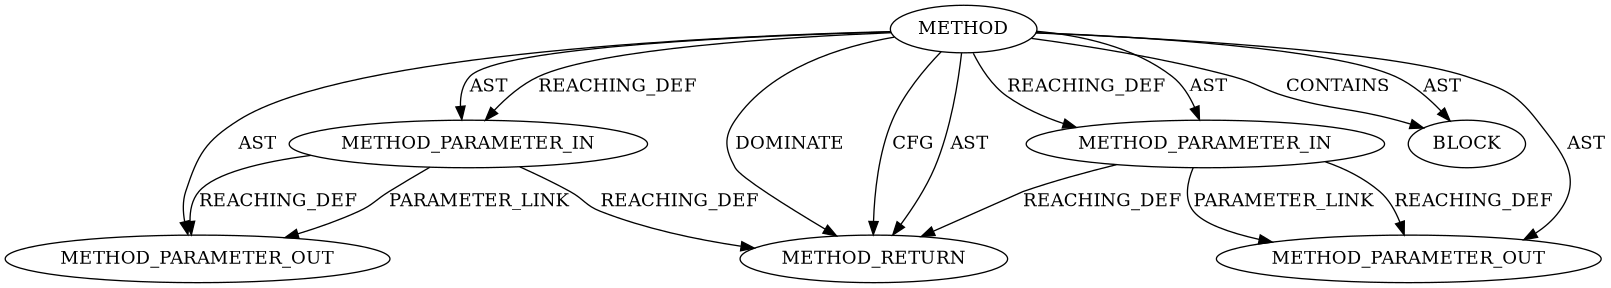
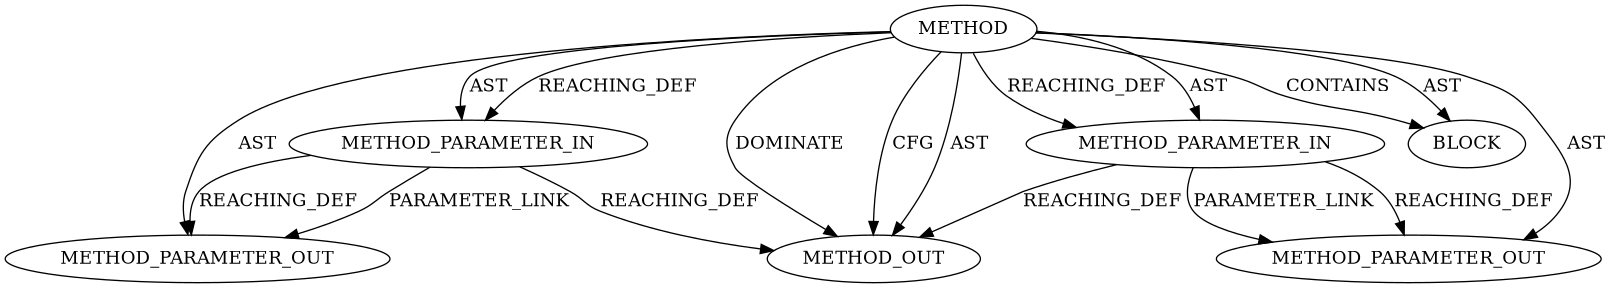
(874, 259) -> (874, 259)
